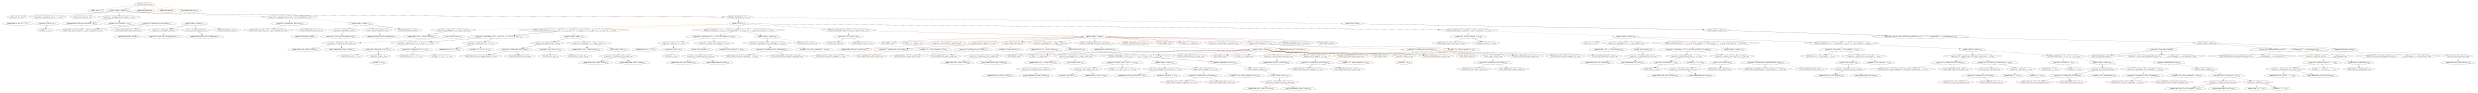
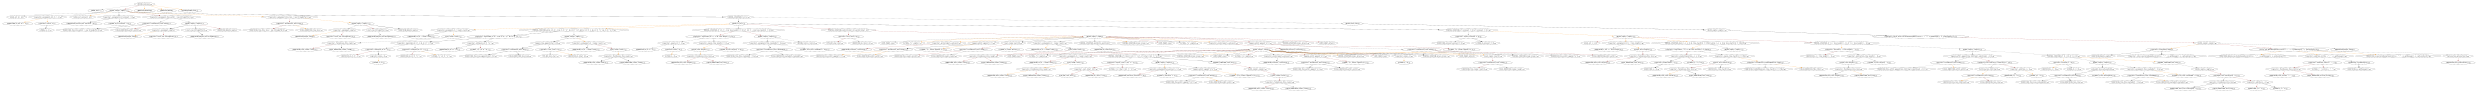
none -> (172, 17)
